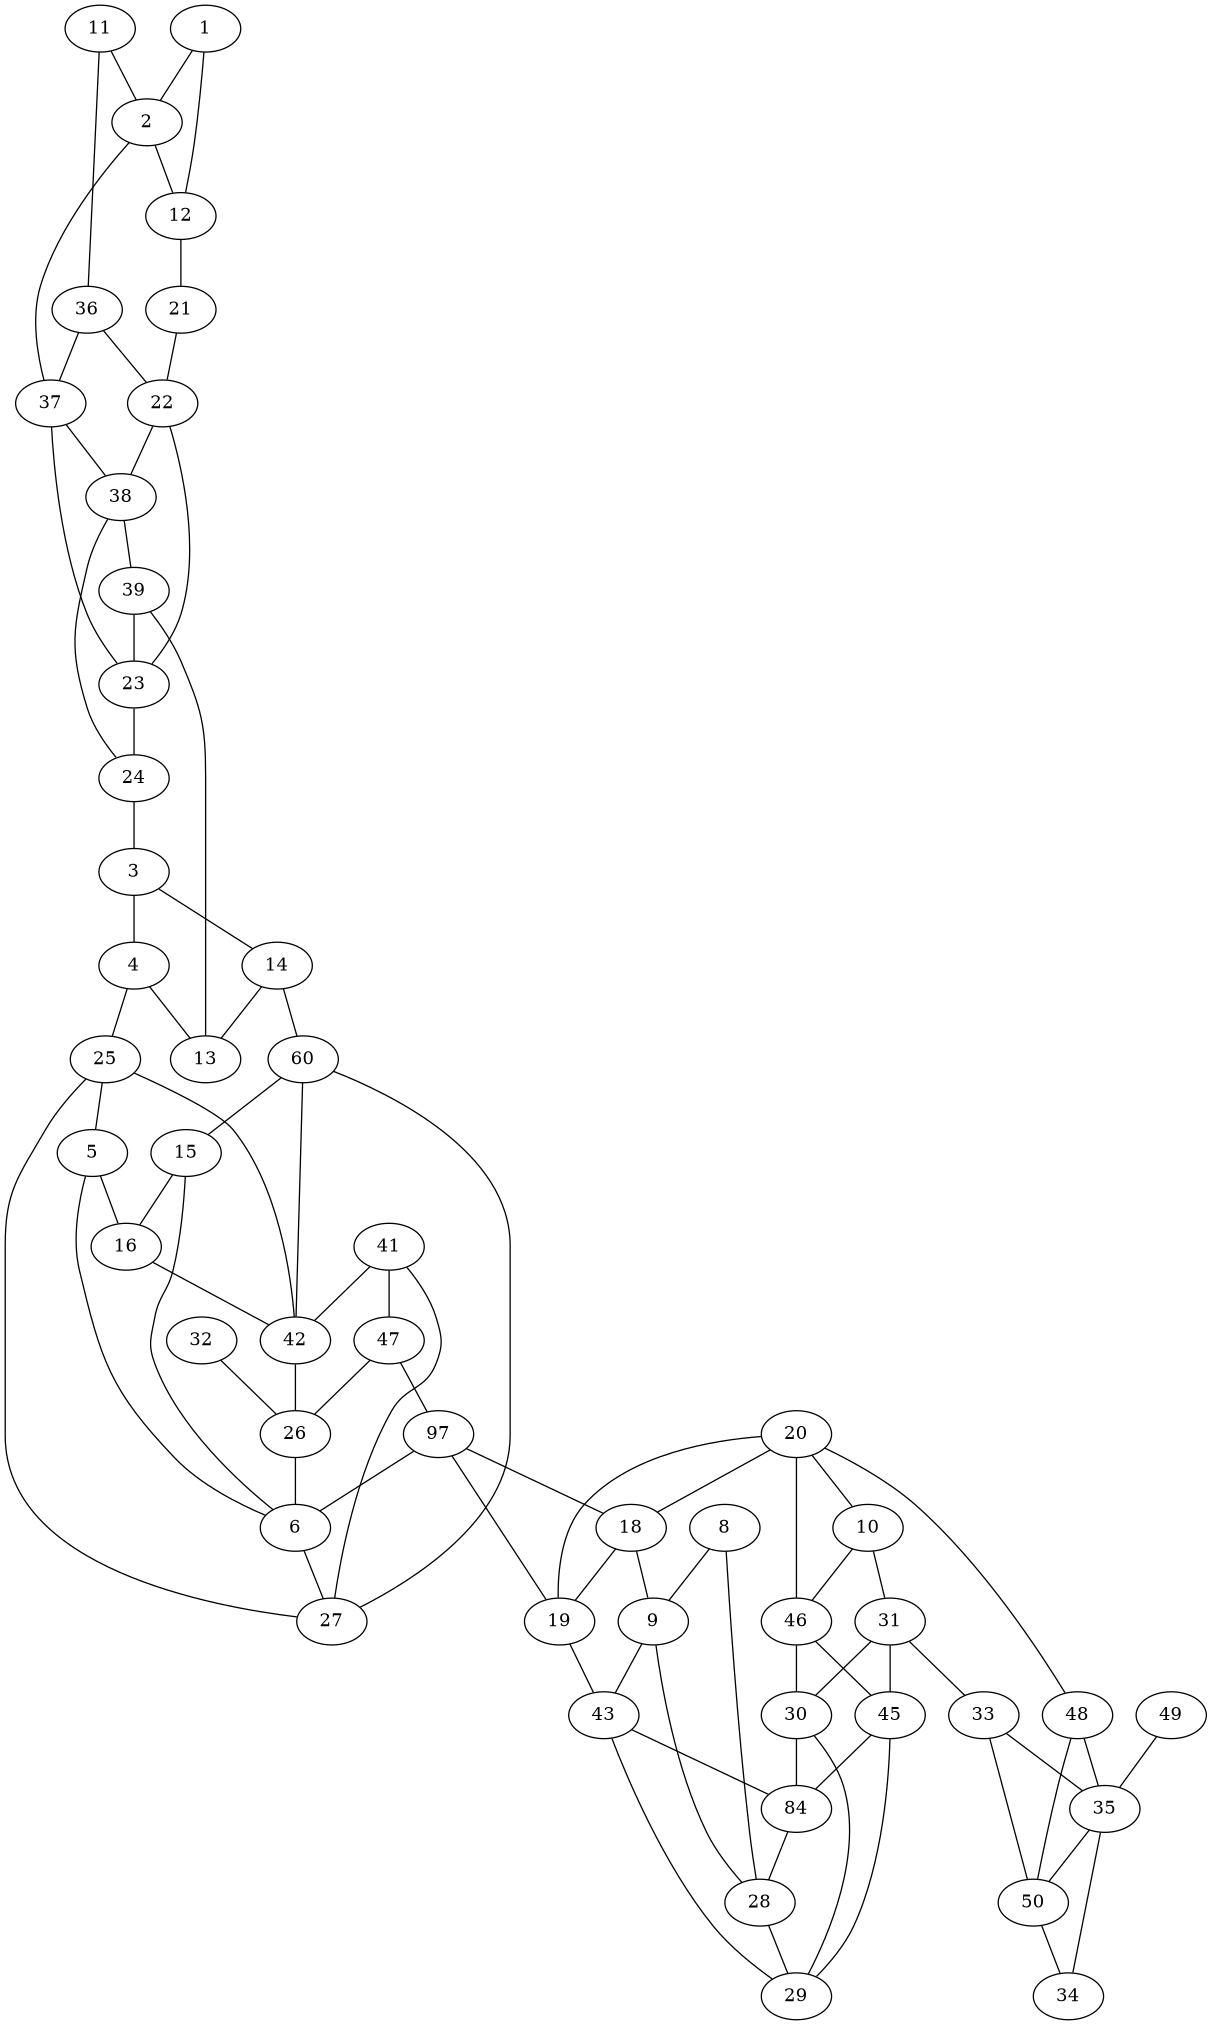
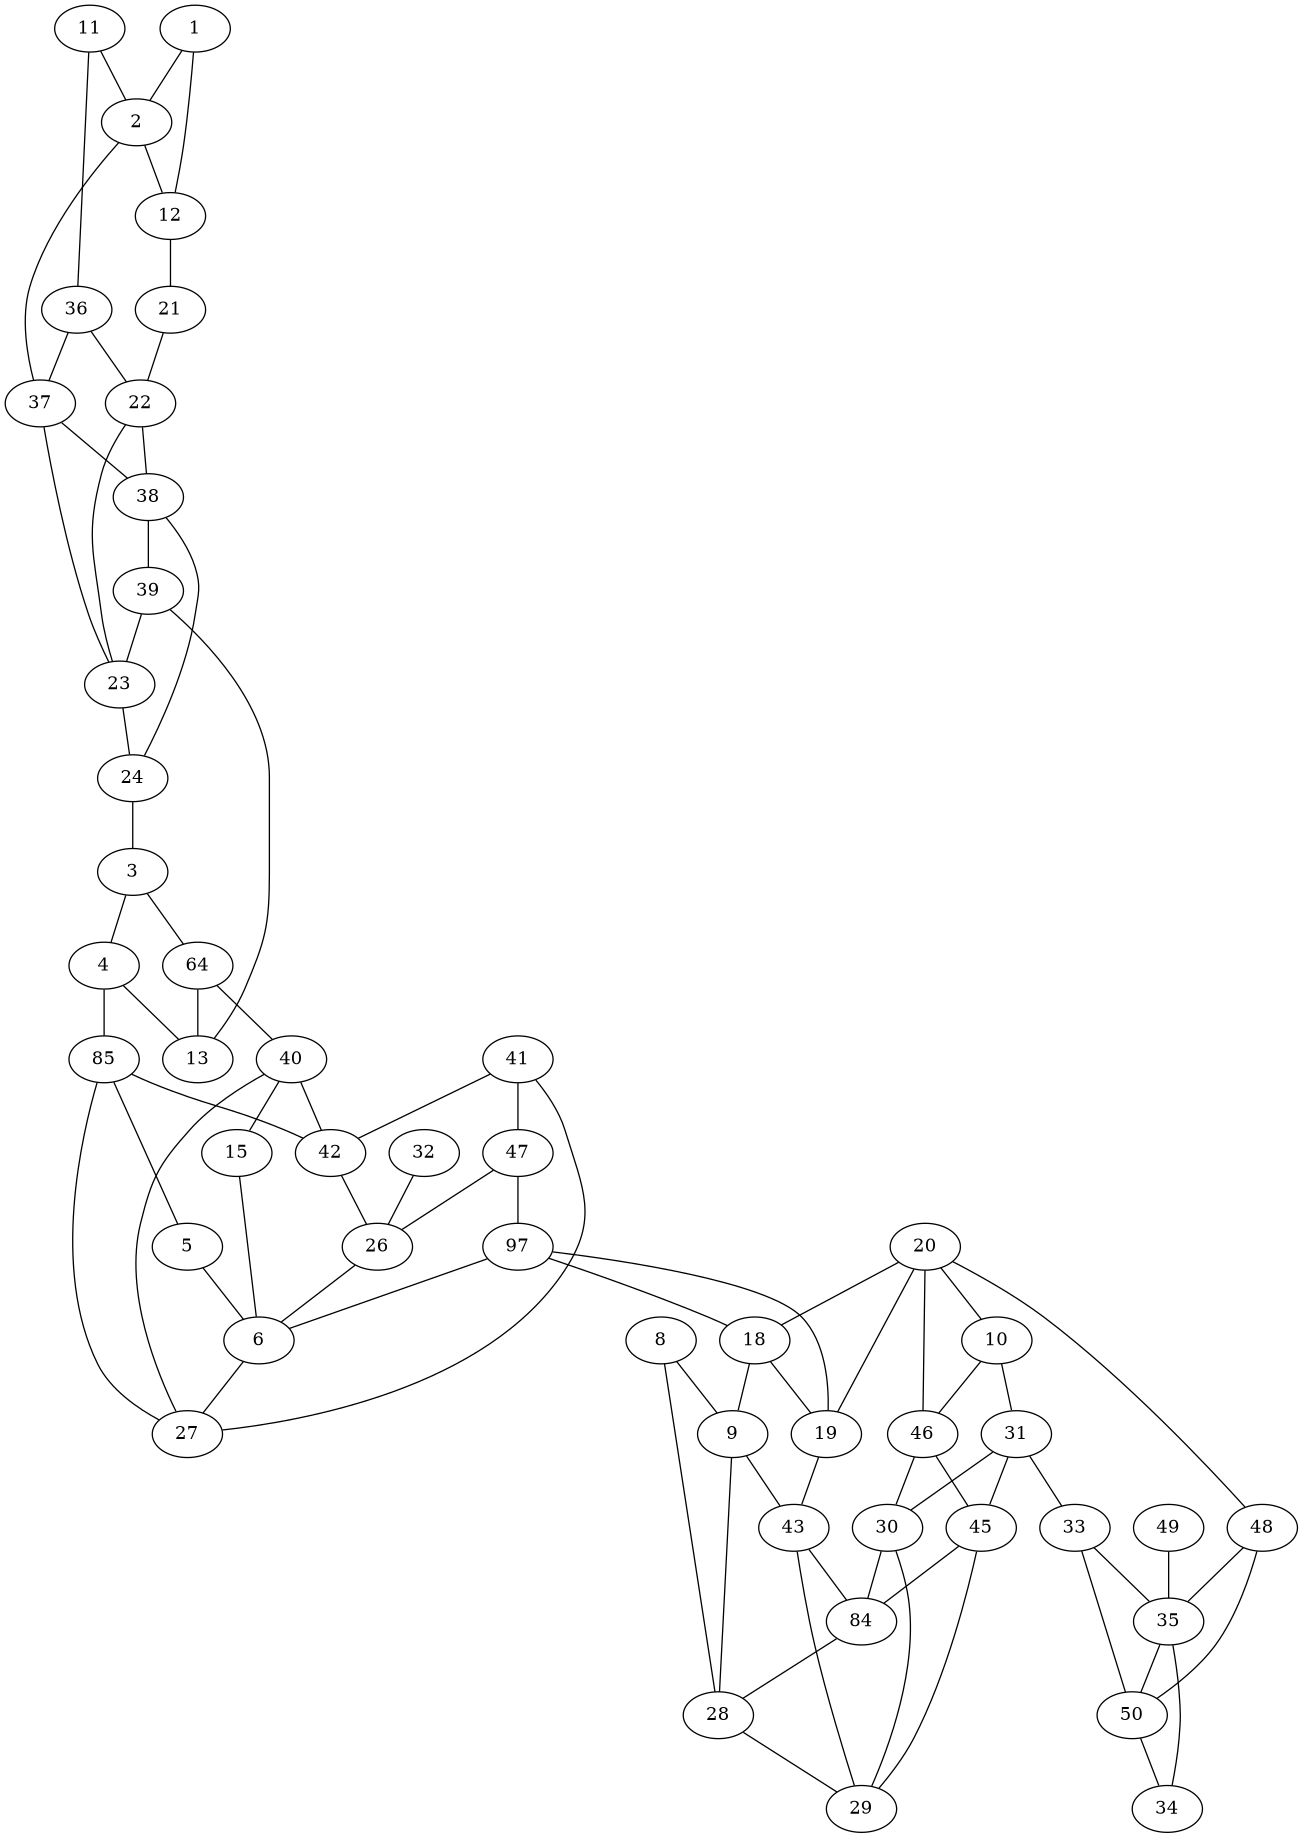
(277, 966) -> (198, 966)
(105, 1059) -> (104, 1059)
(303, 1059) -> (292, 1059)
(126, 1247) -> none
